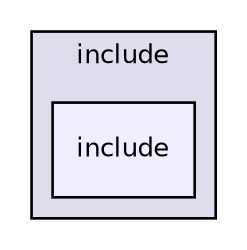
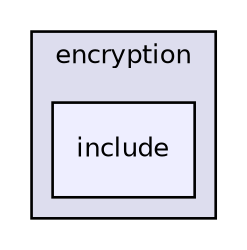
(124, 57) -> (124, 57)
